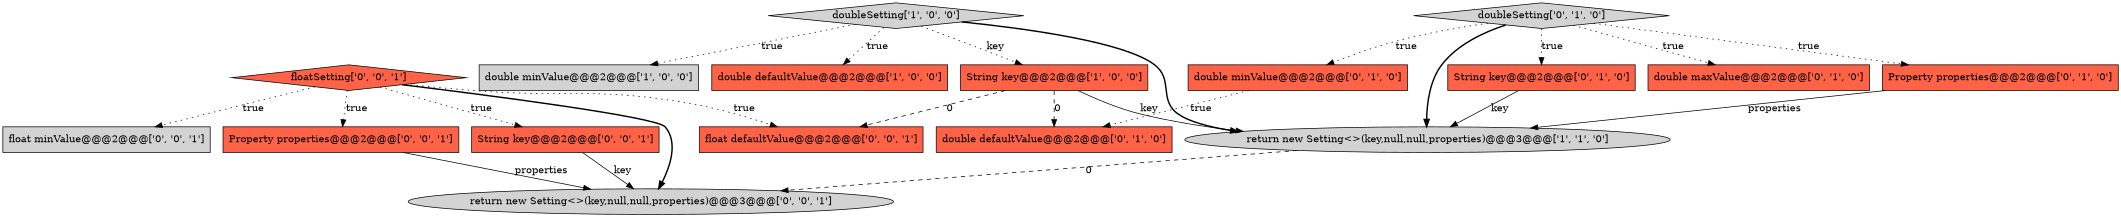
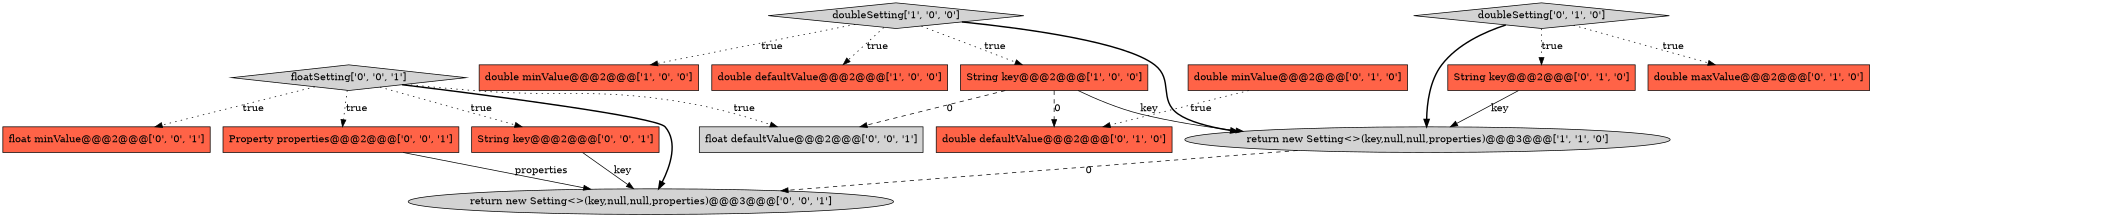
(1410, 38) -> none
(995, 47) -> (995, 47)
(349, 78) -> (349, 78)
(589, 78) -> (589, 78)
(2000, 78) -> none
(107, 140) -> (107, 140)
(811, 140) -> (811, 140)
